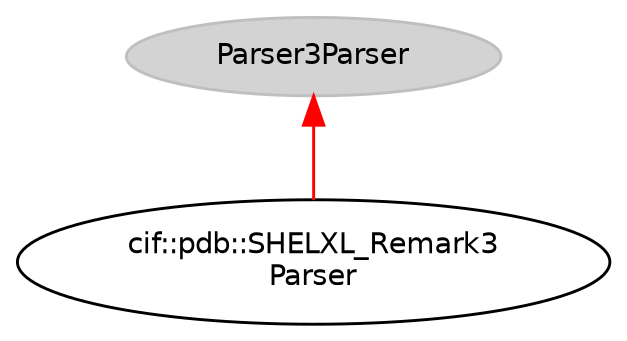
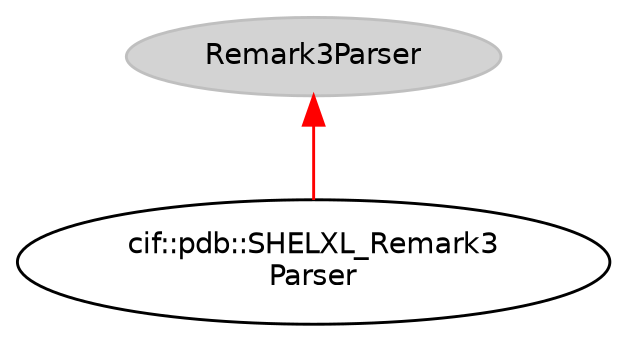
(314, 57) -> (314, 57)
